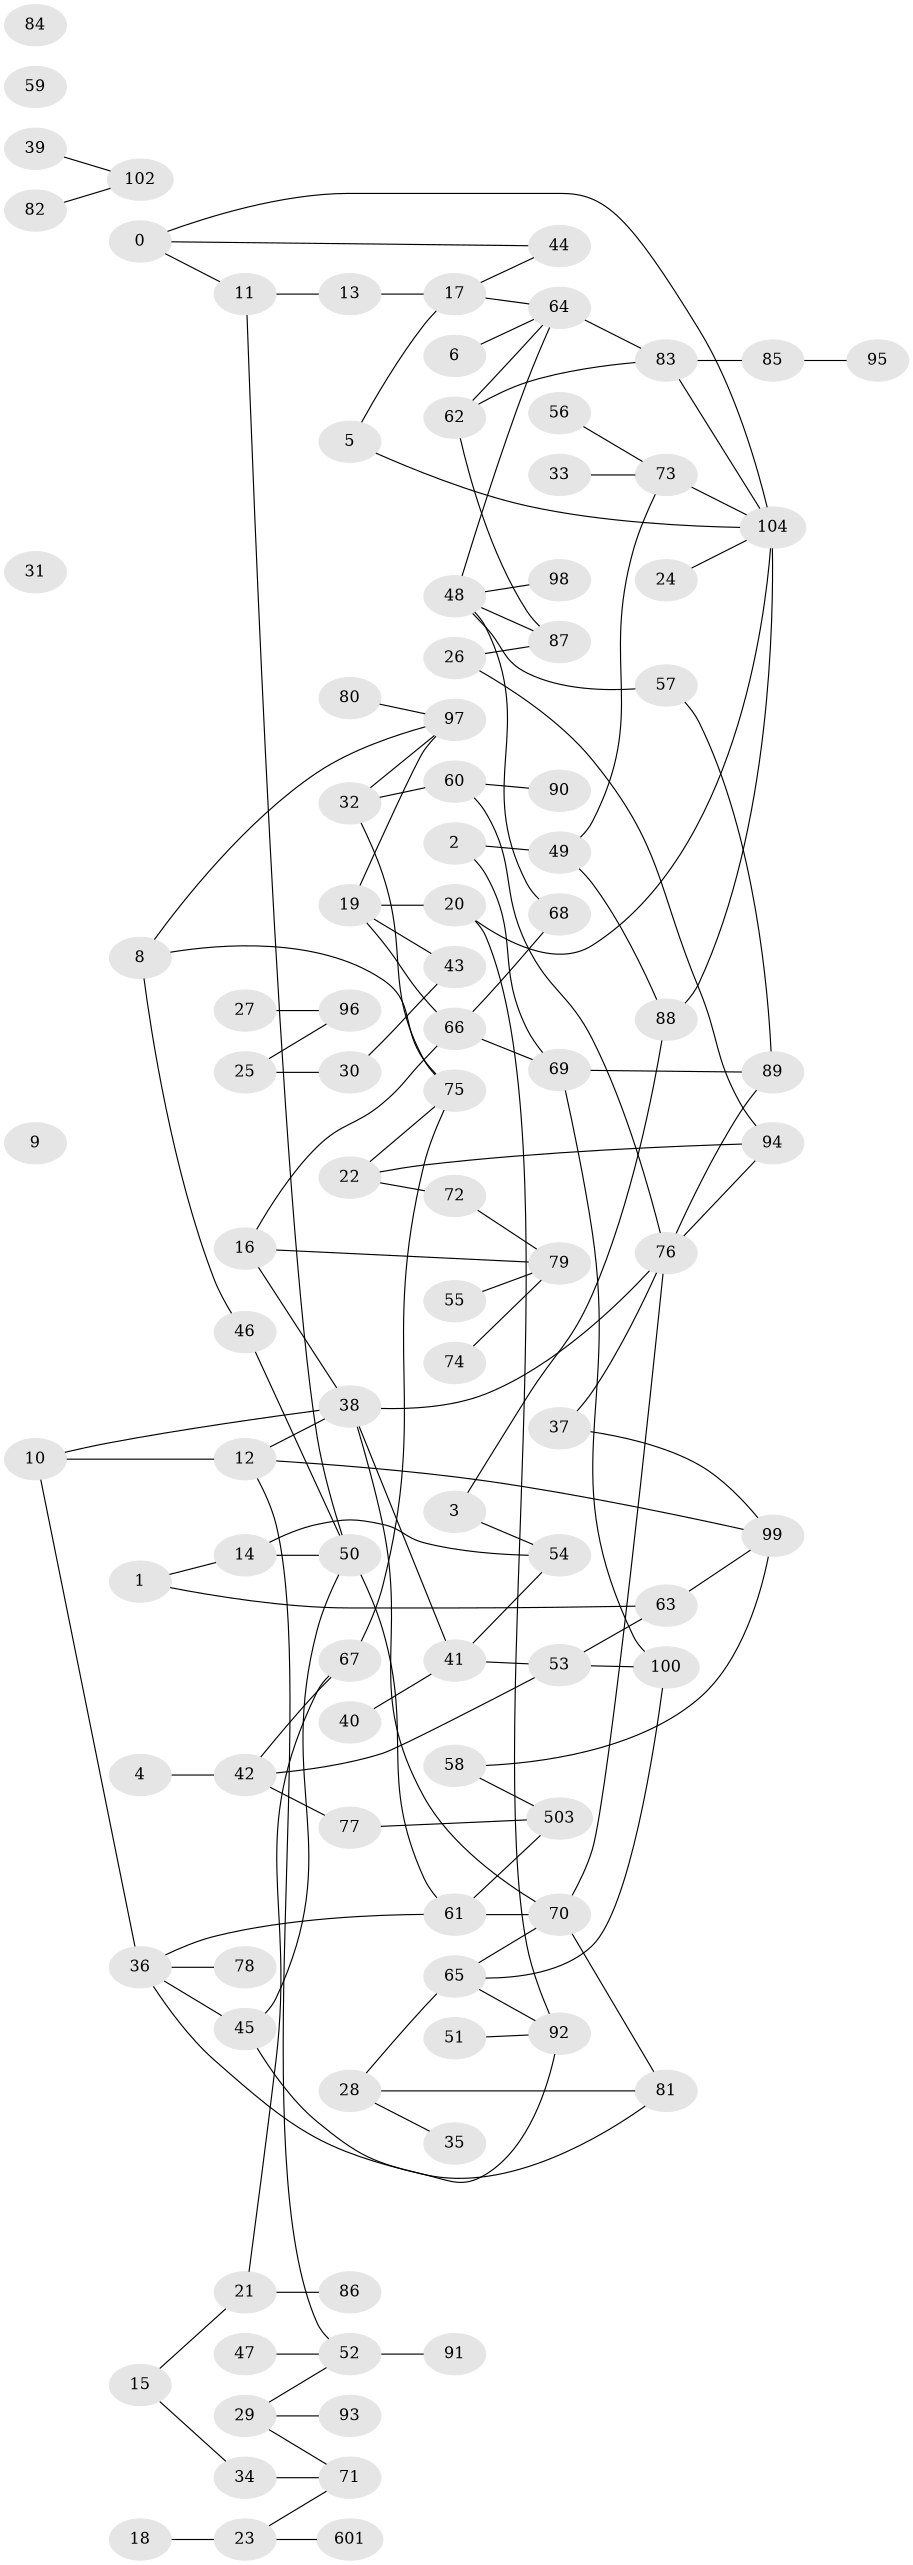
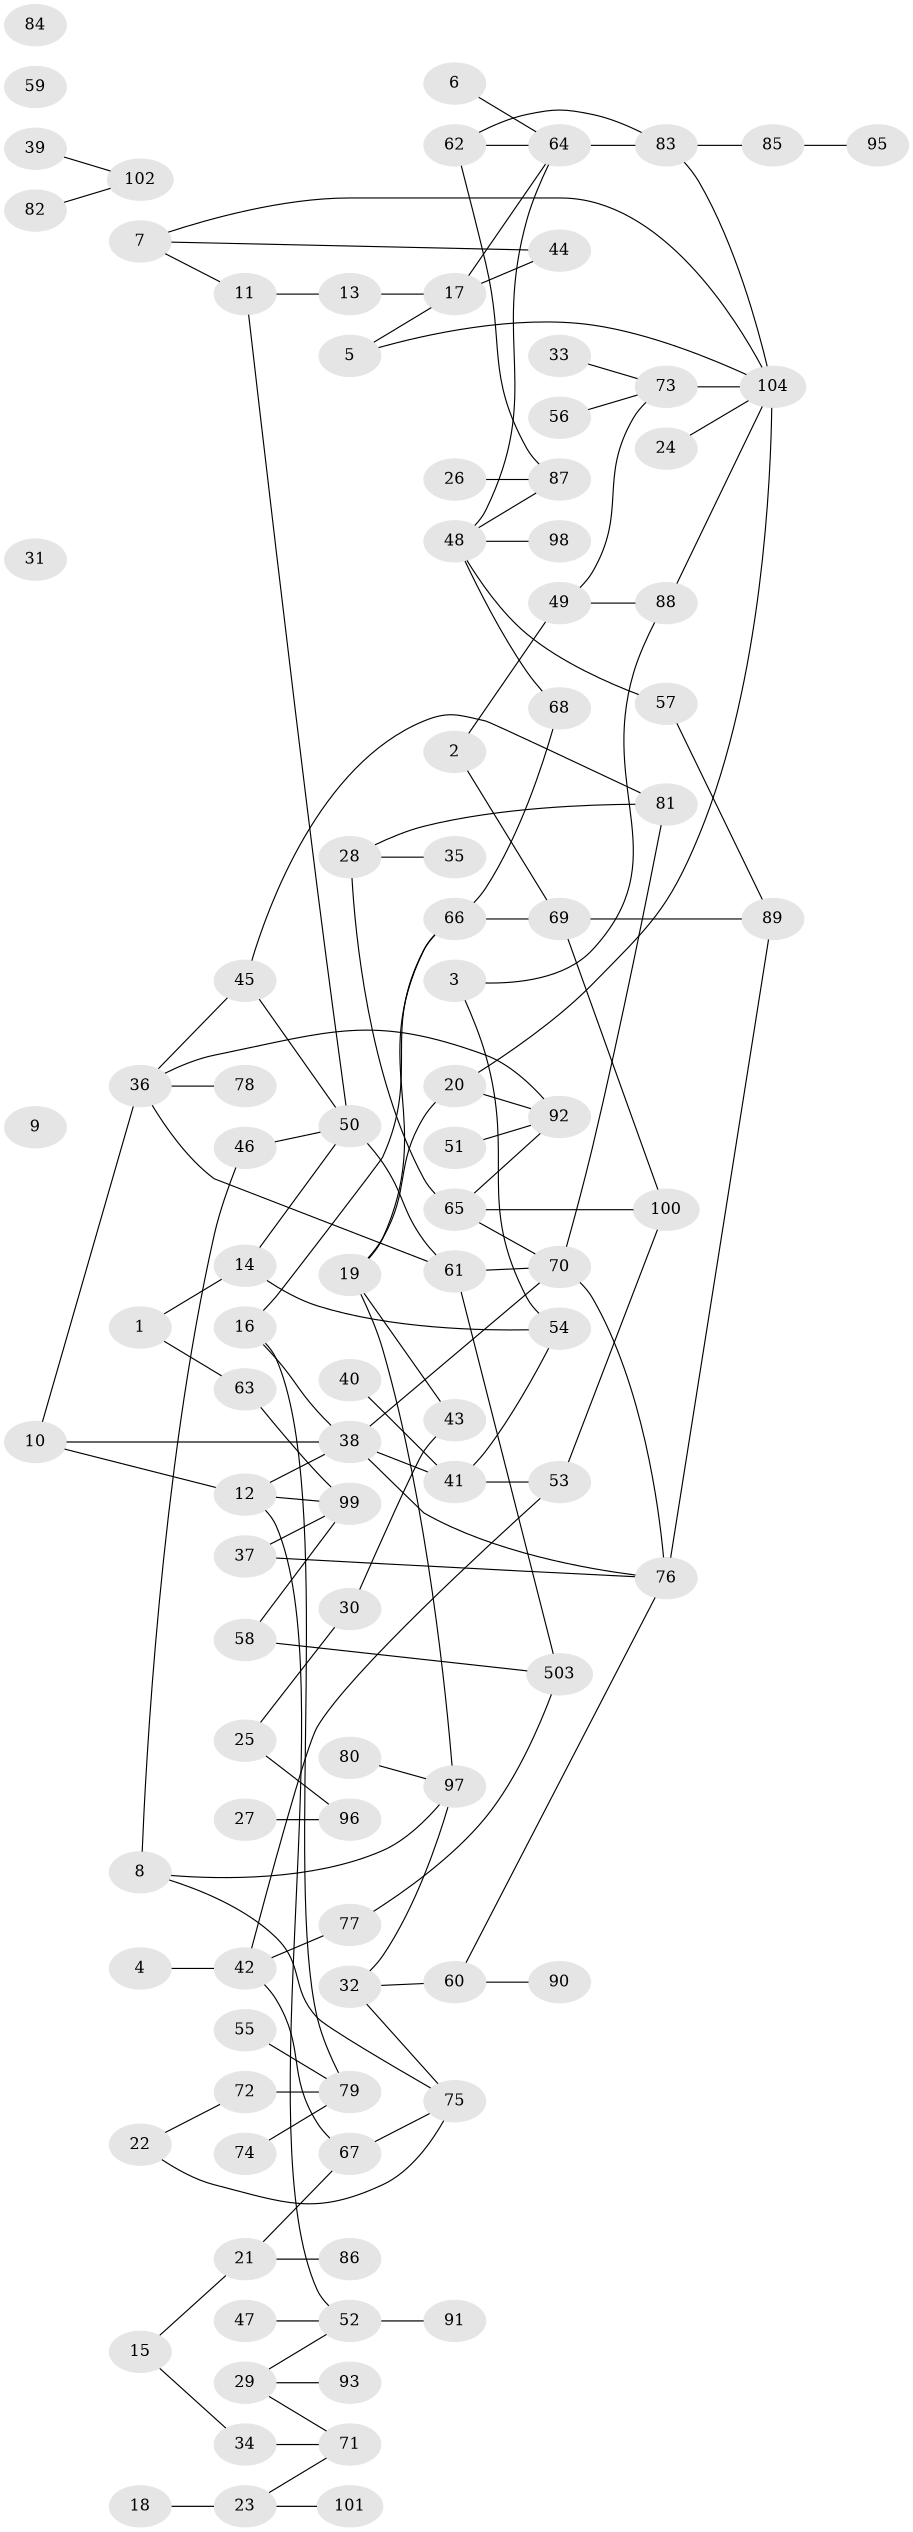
(140, 241) -> (140, 241)
(773, 1143) -> none
(613, 1635) -> none
(350, 2540) -> (350, 2506)
